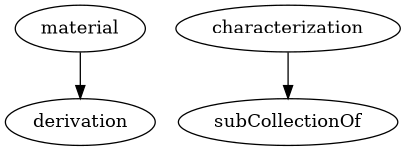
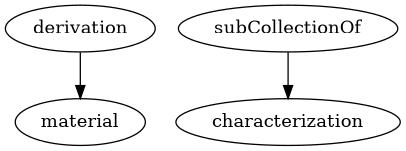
(80, 69) -> (80, 69)
(288, 69) -> (288, 69)
